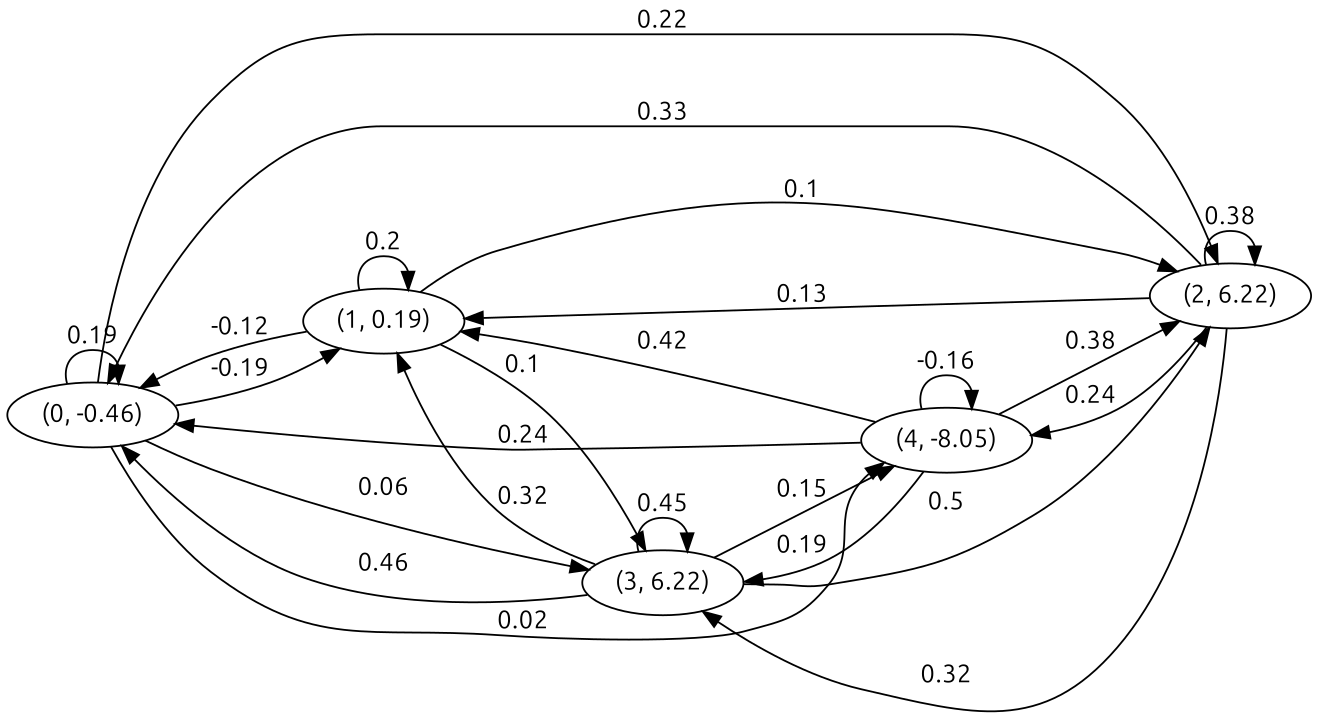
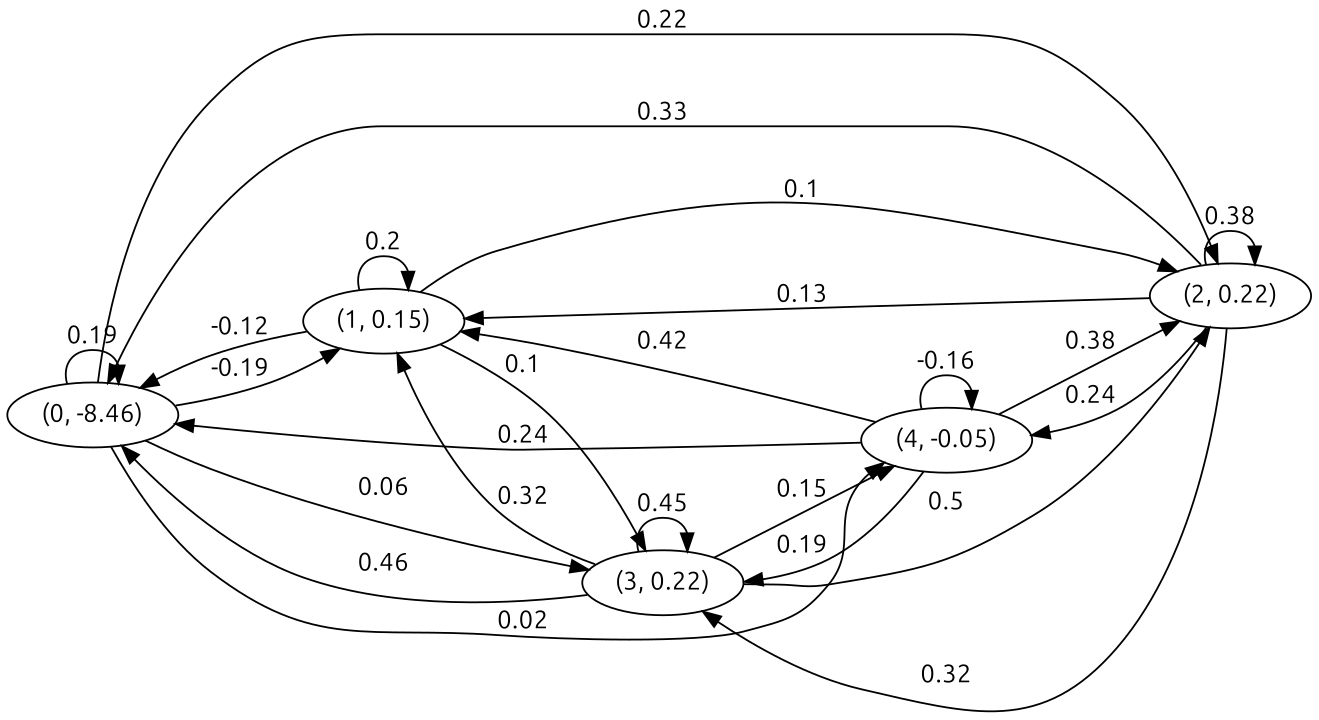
(1230, 296) -> (1230, 296)
(384, 321) -> (384, 321)
(93, 415) -> (93, 415)
(947, 440) -> (947, 440)
(663, 583) -> (663, 583)
